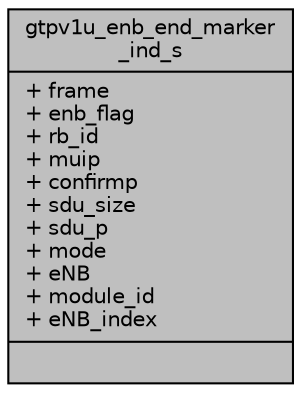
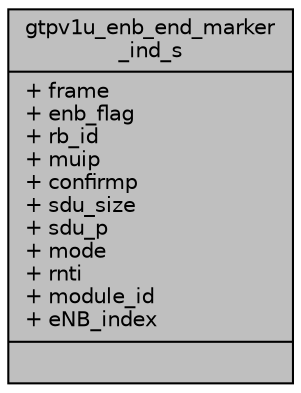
(58, 274) -> (54, 274)
